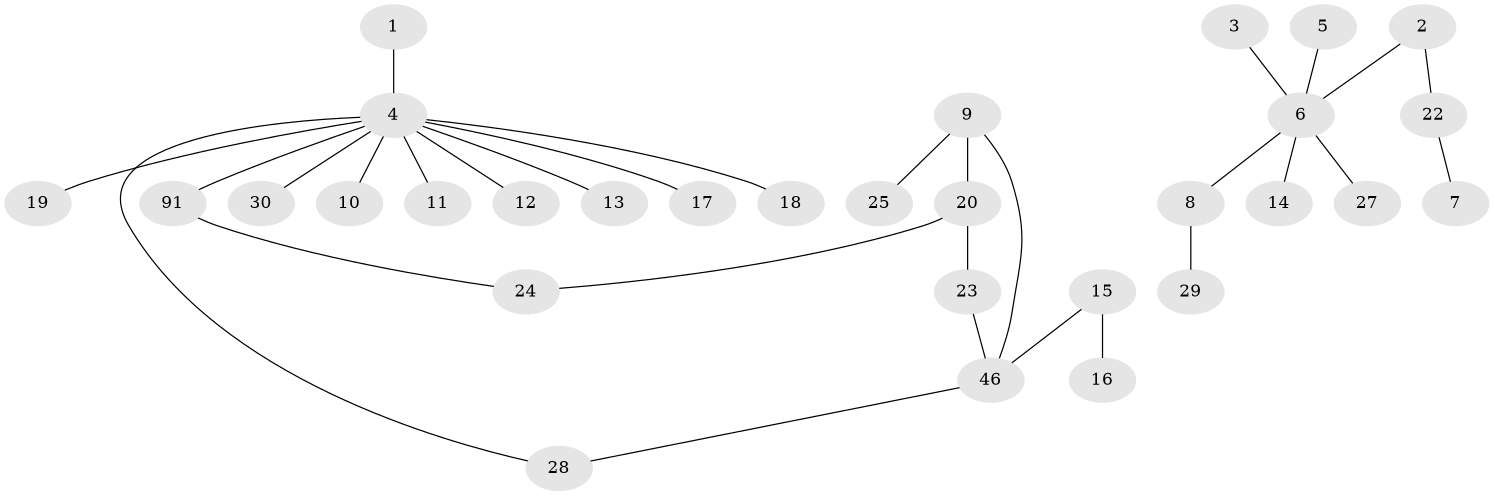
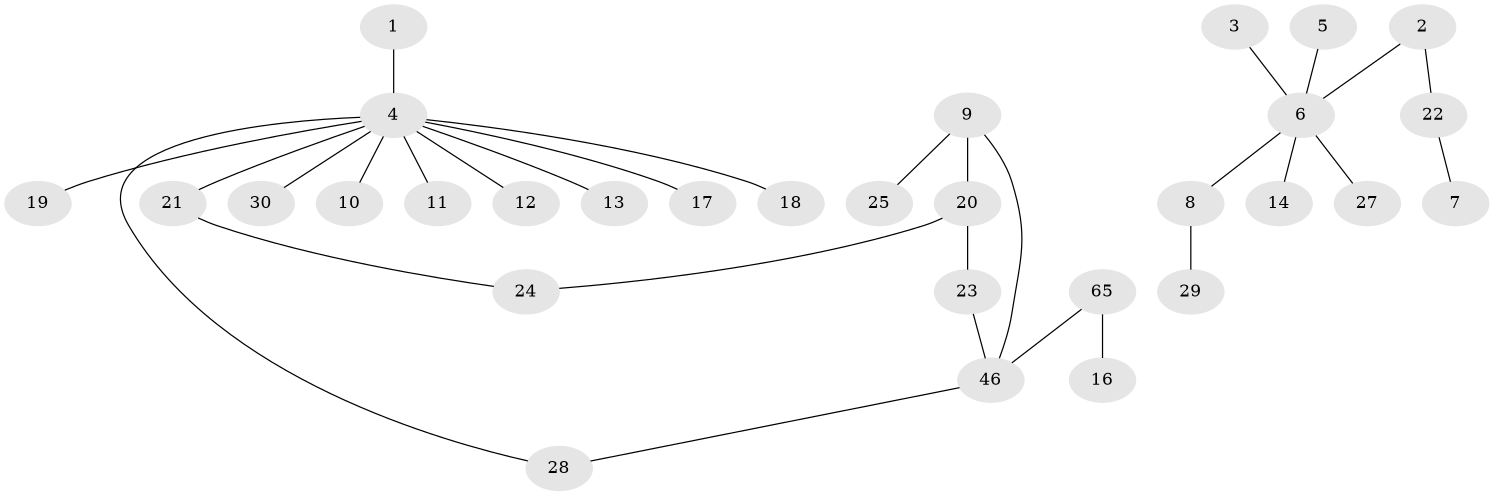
(173, 204) -> (173, 204)
(1103, 292) -> (1103, 292)
